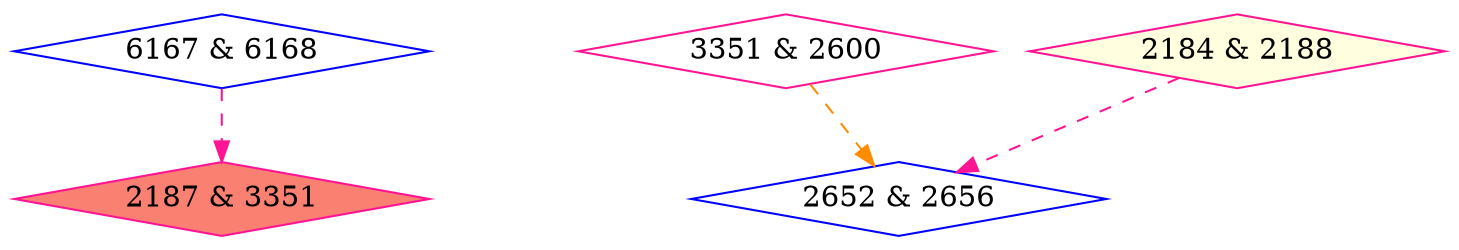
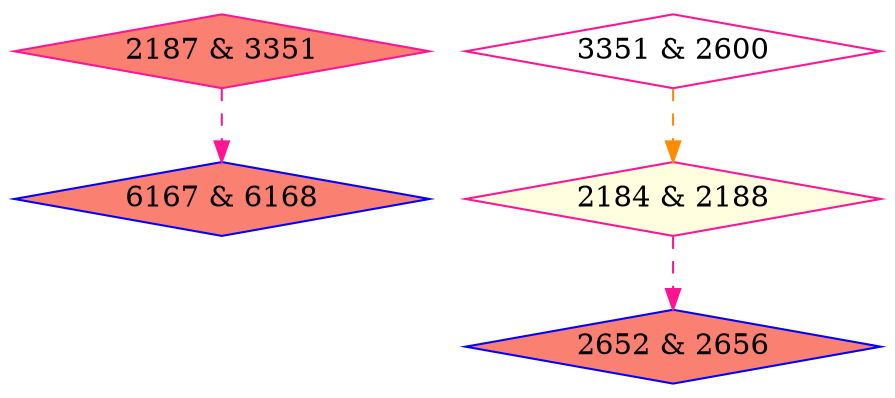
(222, 51) -> (222, 199)
(222, 115) -> (222, 115)
(836, 117) -> (673, 115)
(899, 199) -> (673, 347)
